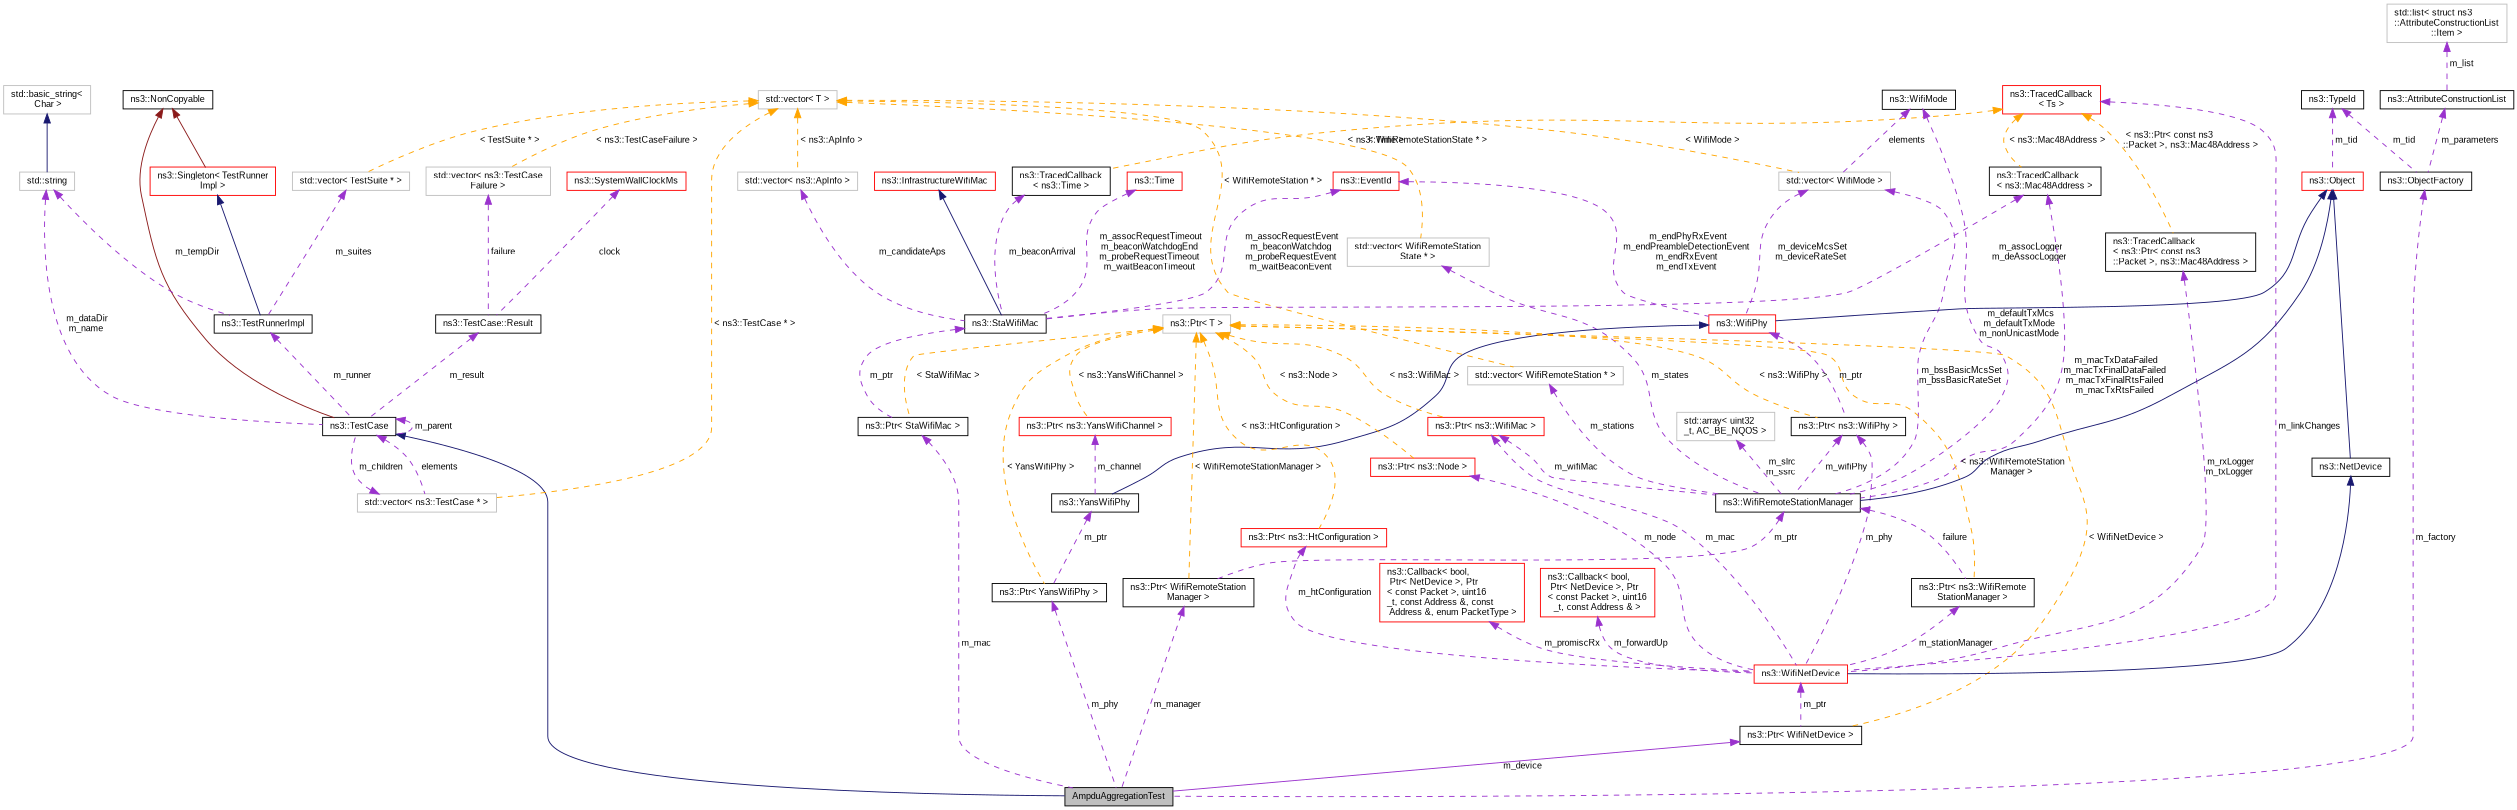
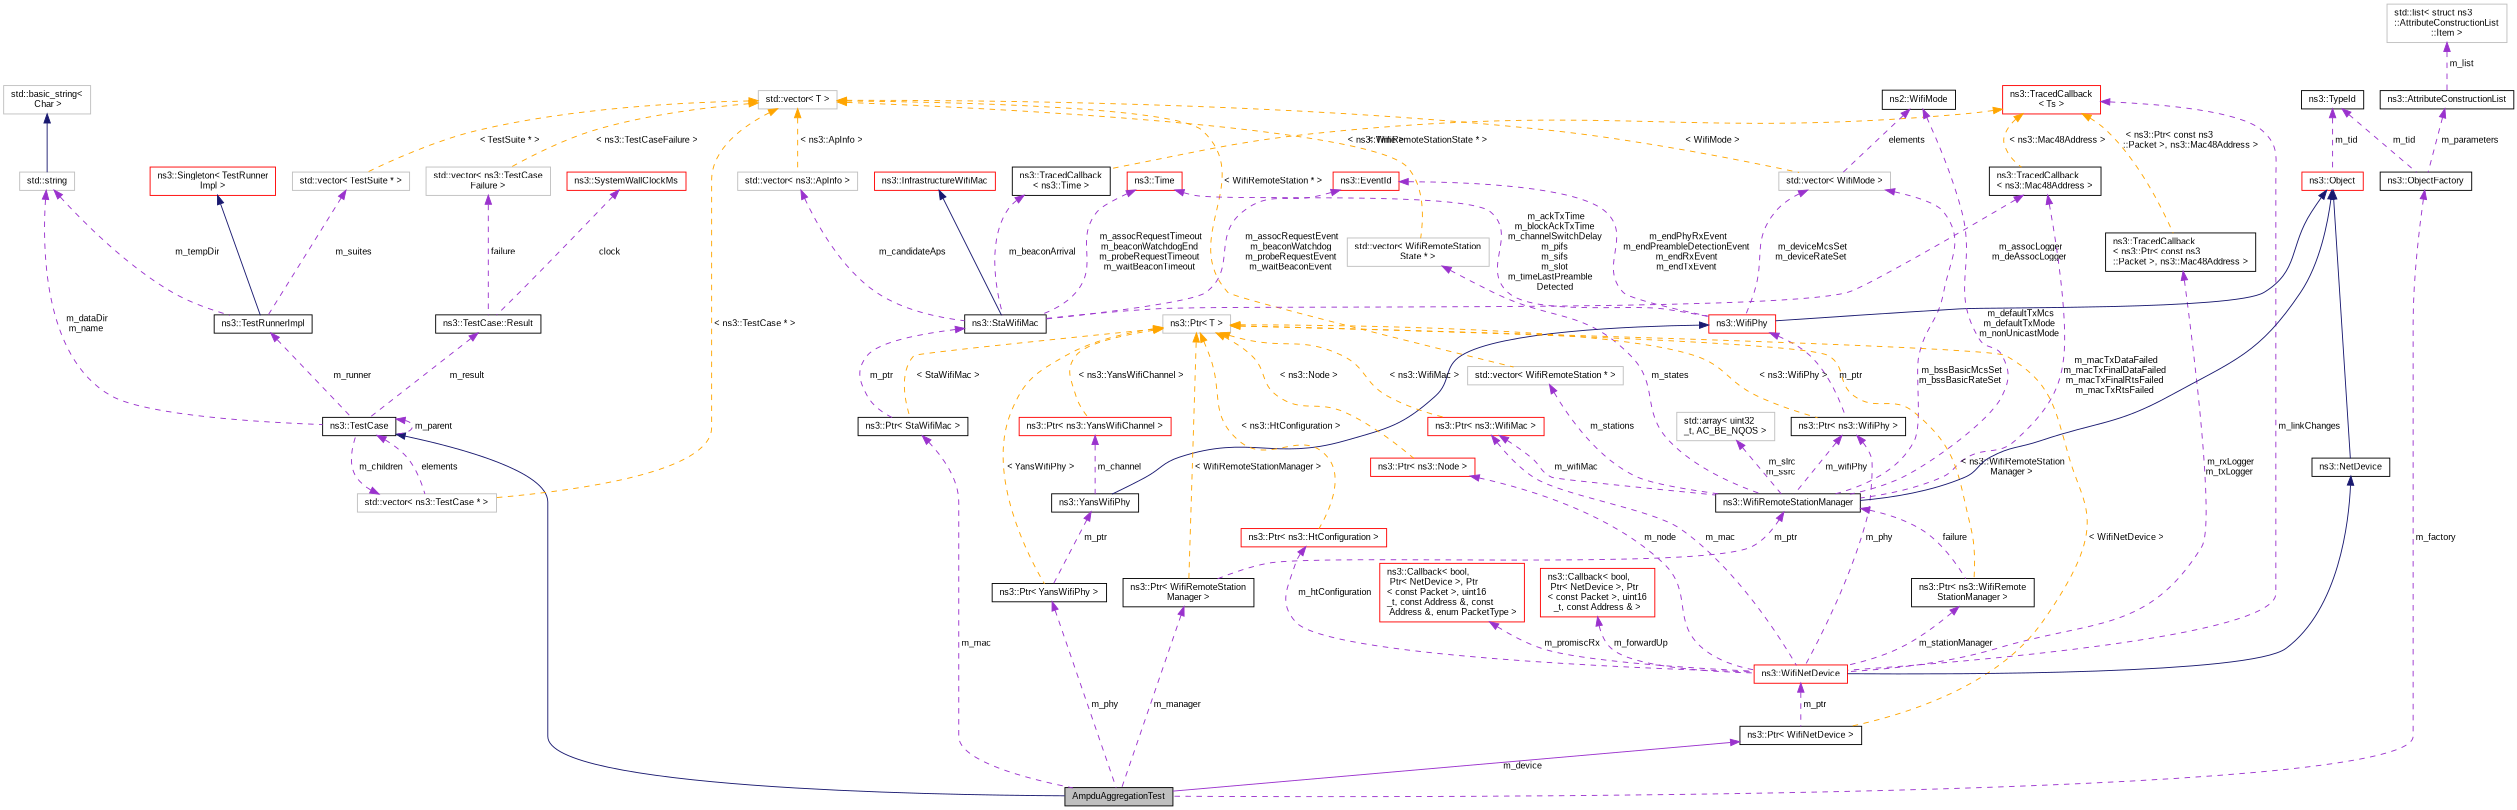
(168, 100) -> none
(1919, 100) -> (1919, 100)
none -> (1482, 209)
